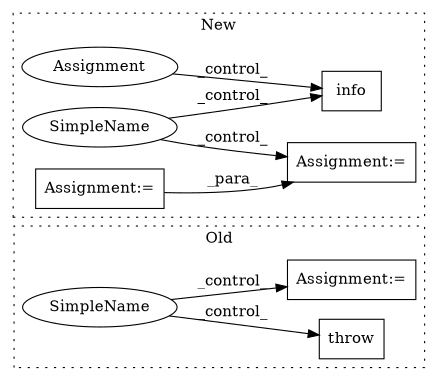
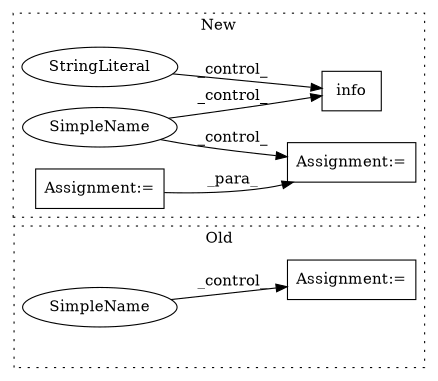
(100, 67) -> (100, 67)
(352, 339) -> none
